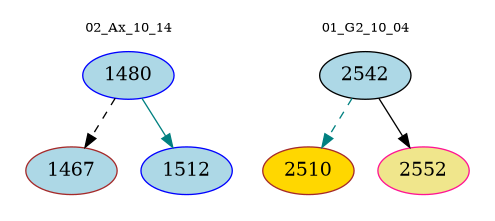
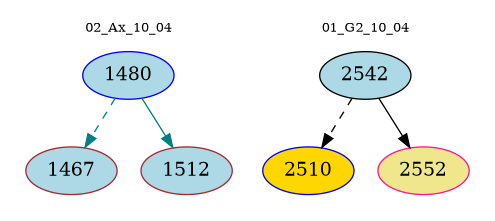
(129, 28) -> (129, 28)
(104, 117) -> (104, 117)
(341, 117) -> (341, 117)
(187, 171) -> (187, 171)
(308, 171) -> (308, 171)
